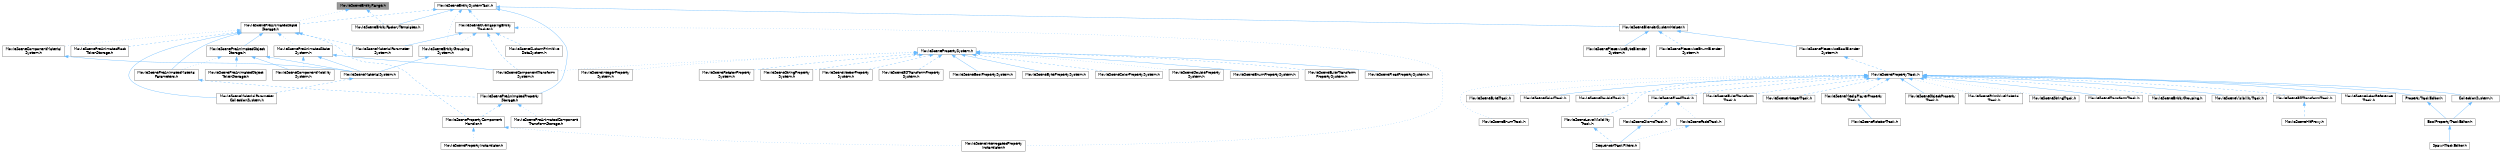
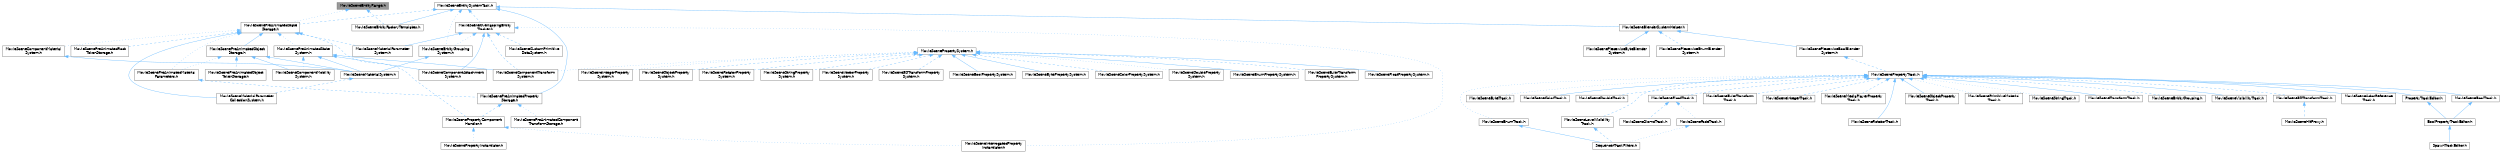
(202, 47) -> (202, 47)
none -> (453, 75)
none -> (666, 75)
(2476, 99) -> (2476, 99)
(1866, 113) -> (1889, 102)
(1629, 135) -> (1562, 134)
